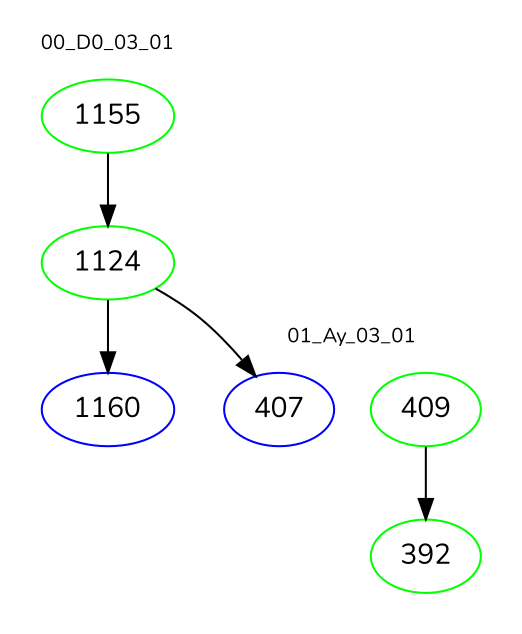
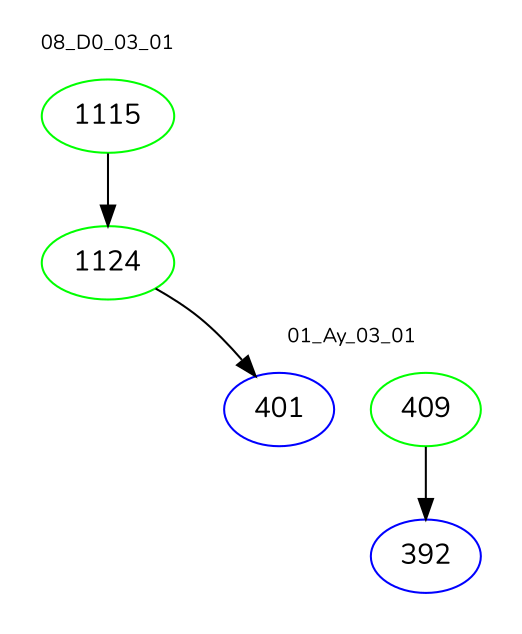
(108, 44) -> (108, 44)
(108, 116) -> (108, 116)
(108, 410) -> none
(279, 410) -> (279, 410)
(426, 556) -> (426, 556)
